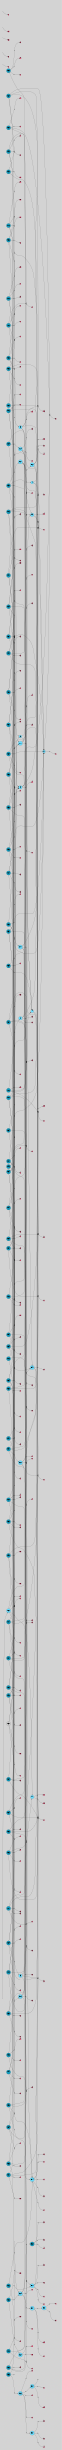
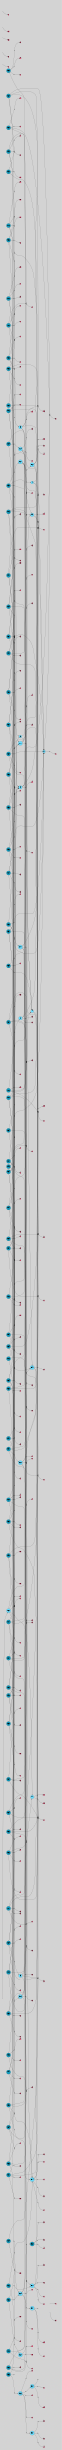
(9, 1724) -> (9, 1724)
none -> (9, 2241)
(44, 2308) -> none
